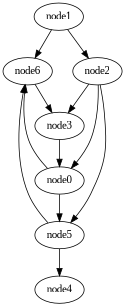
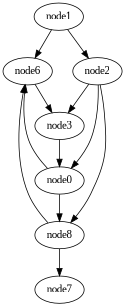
(60, 235) -> (60, 235)
(60, 290) -> (60, 290)
